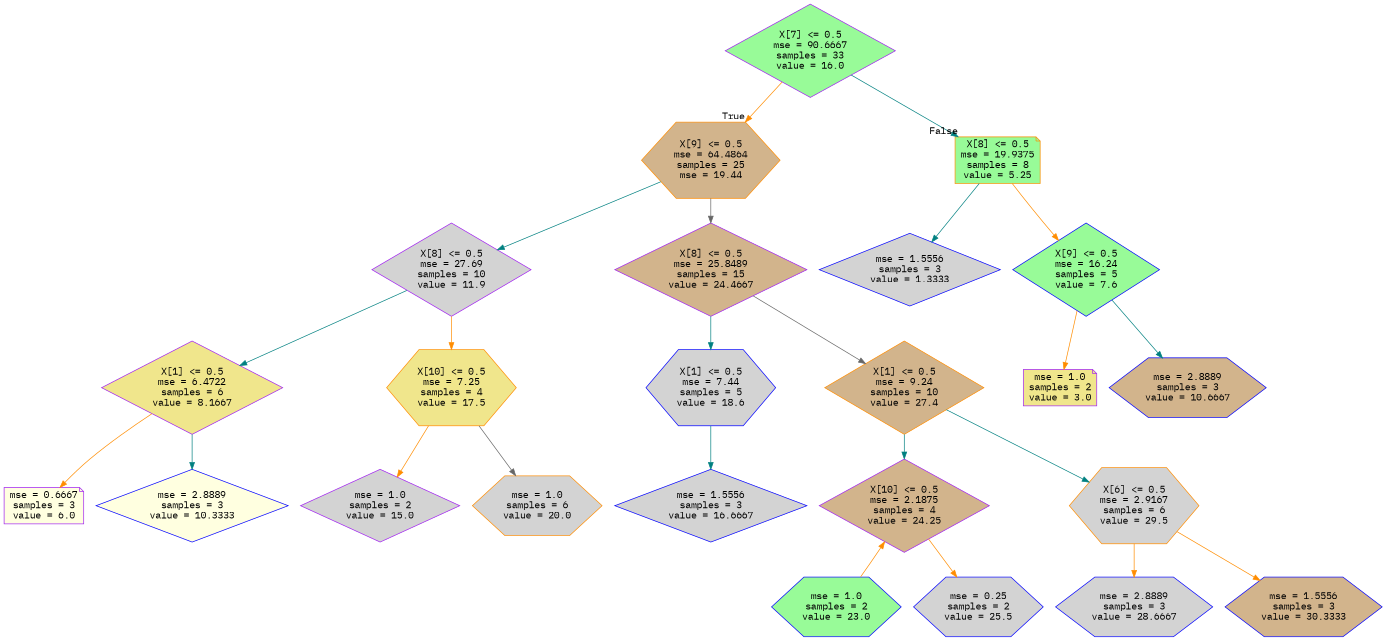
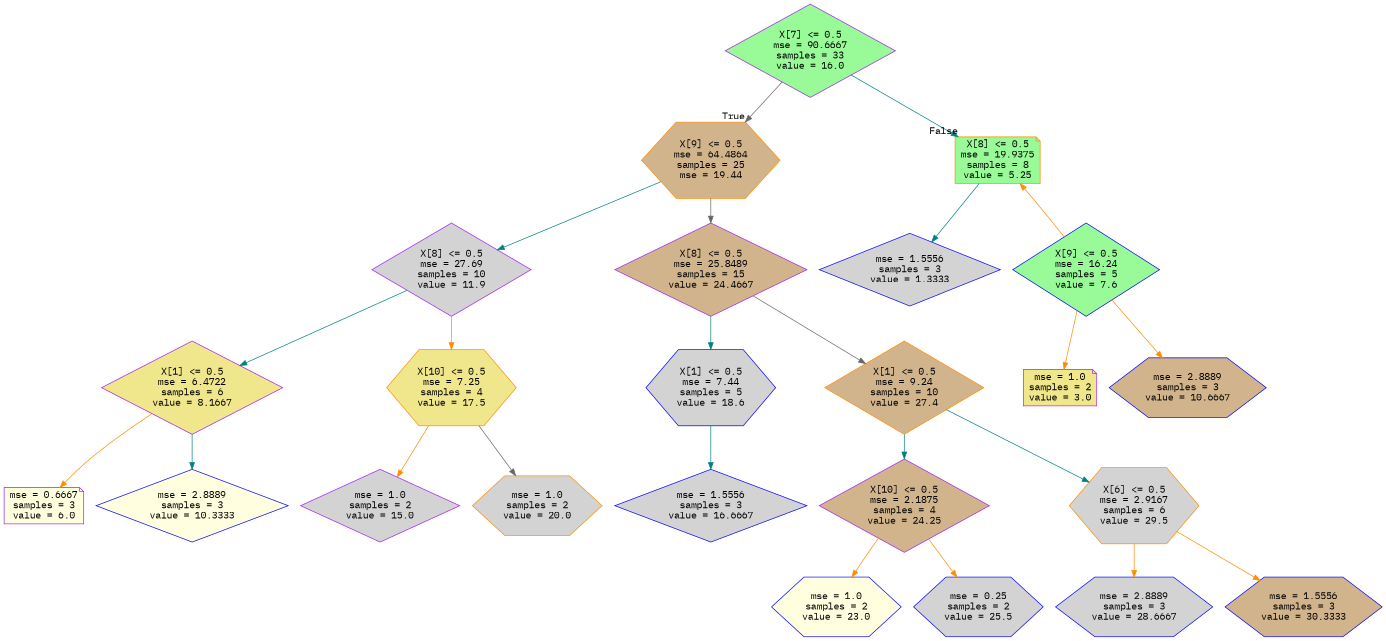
(766, 99) -> (766, 99)
(1033, 210) -> (1045, 213)
(1135, 326) -> (1135, 326)
(537, 506) -> (537, 506)
(871, 562) -> (867, 555)
(836, 607) -> (836, 607)
